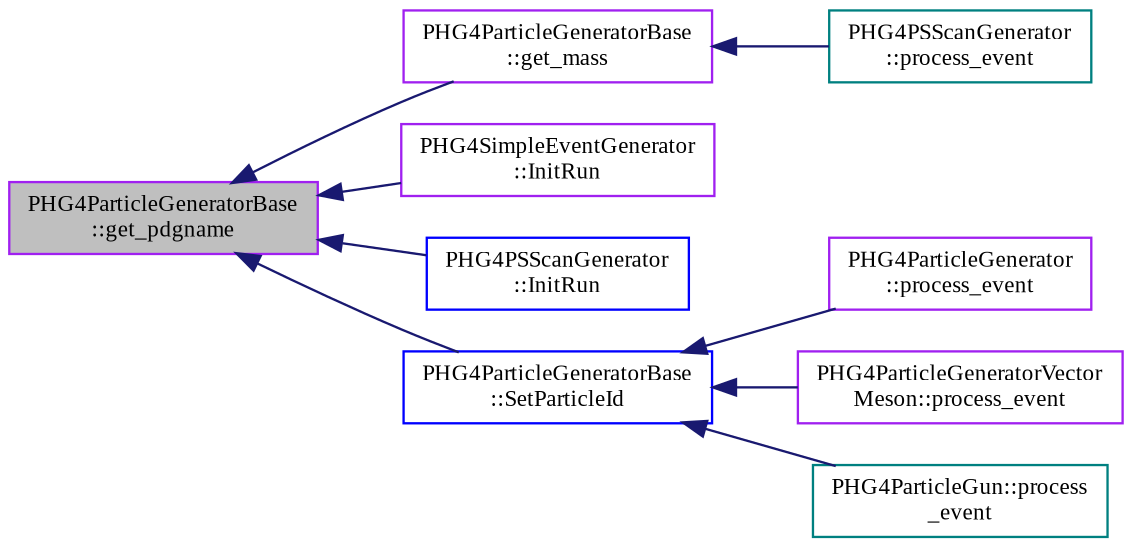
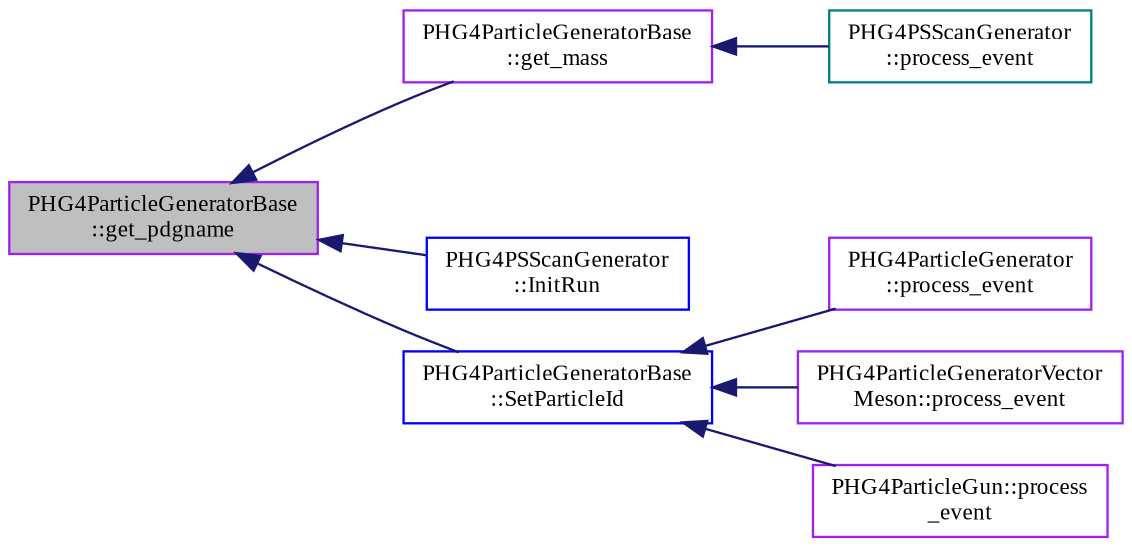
(558, 160) -> none
(960, 501) -> (960, 501)
